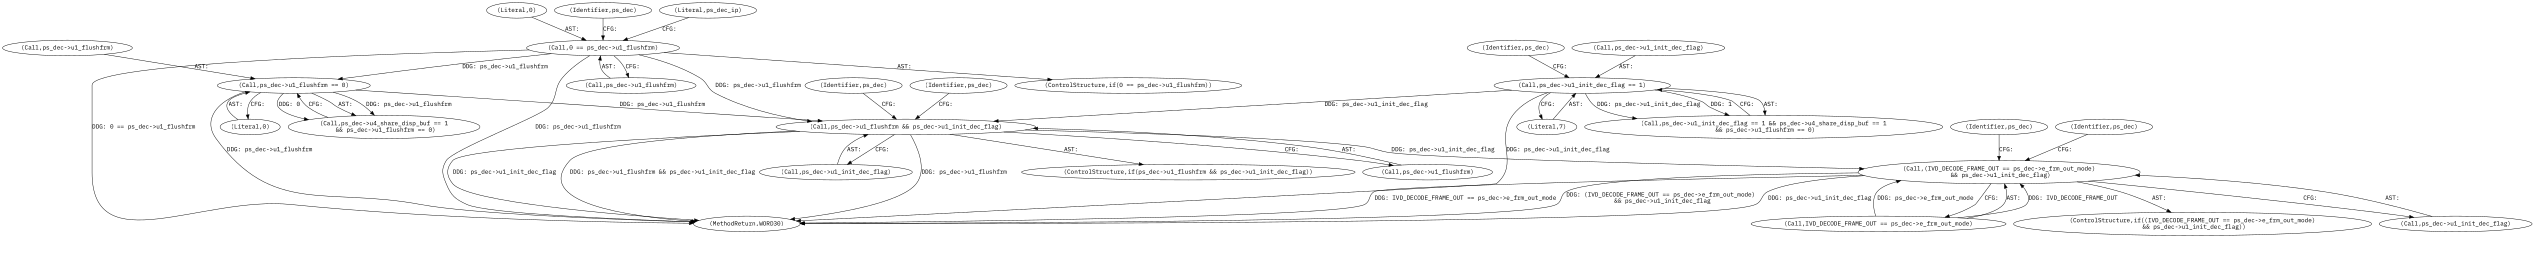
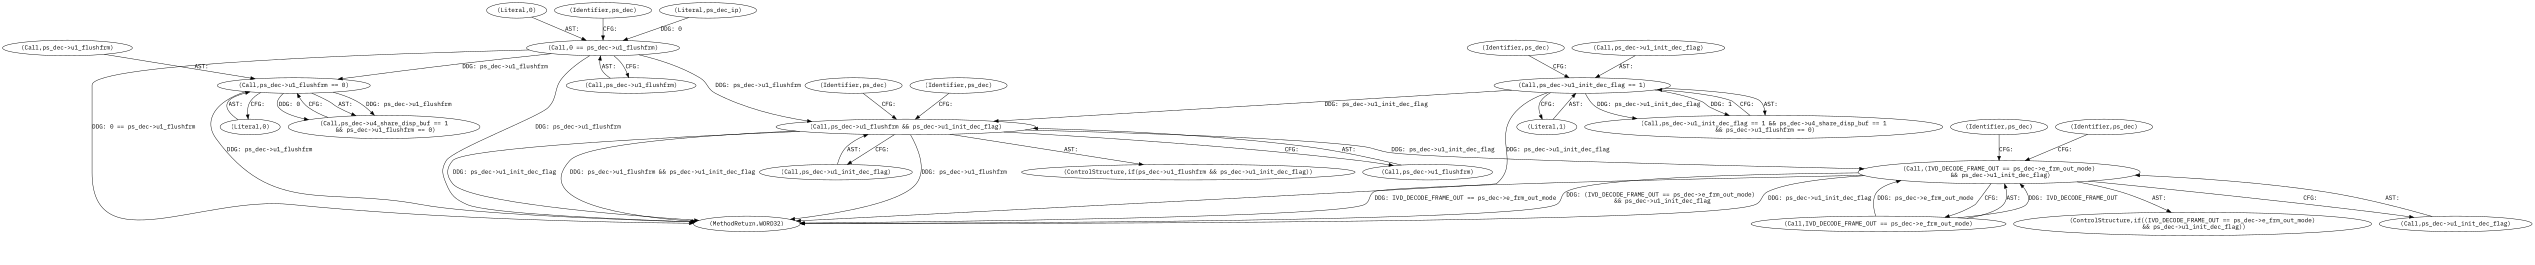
(671, 29) -> (671, 29)
(1128, 86) -> none
(587, 105) -> none
(1547, 127) -> (1547, 127)
(747, 224) -> (747, 224)
